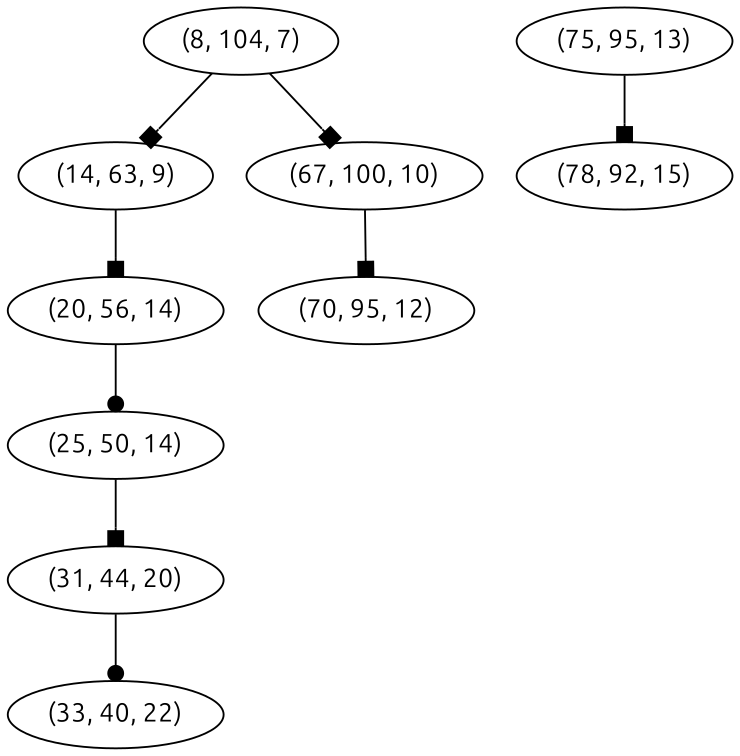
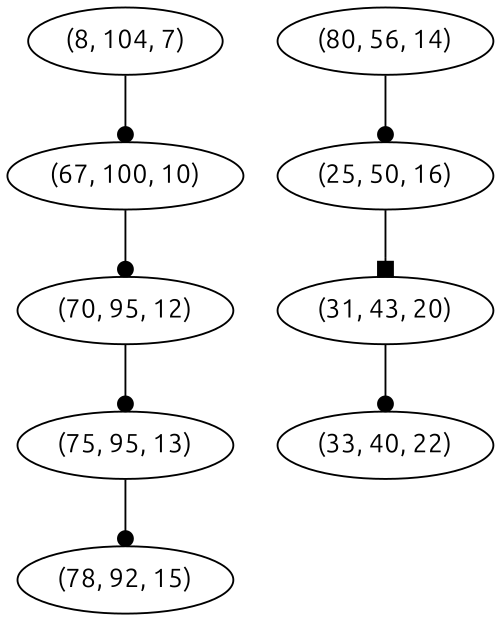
(625, 99) -> (125, 505)
(296, 101) -> (125, 101)
(116, 176) -> none
(365, 234) -> (125, 236)
(116, 311) -> (385, 41)
none -> (125, 371)
(116, 445) -> (385, 176)
(116, 580) -> (385, 311)
